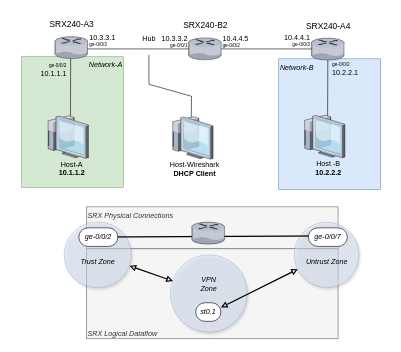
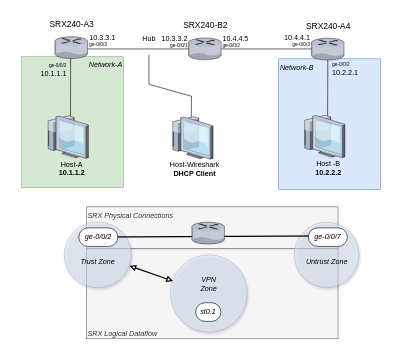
(259, 289) -> none
